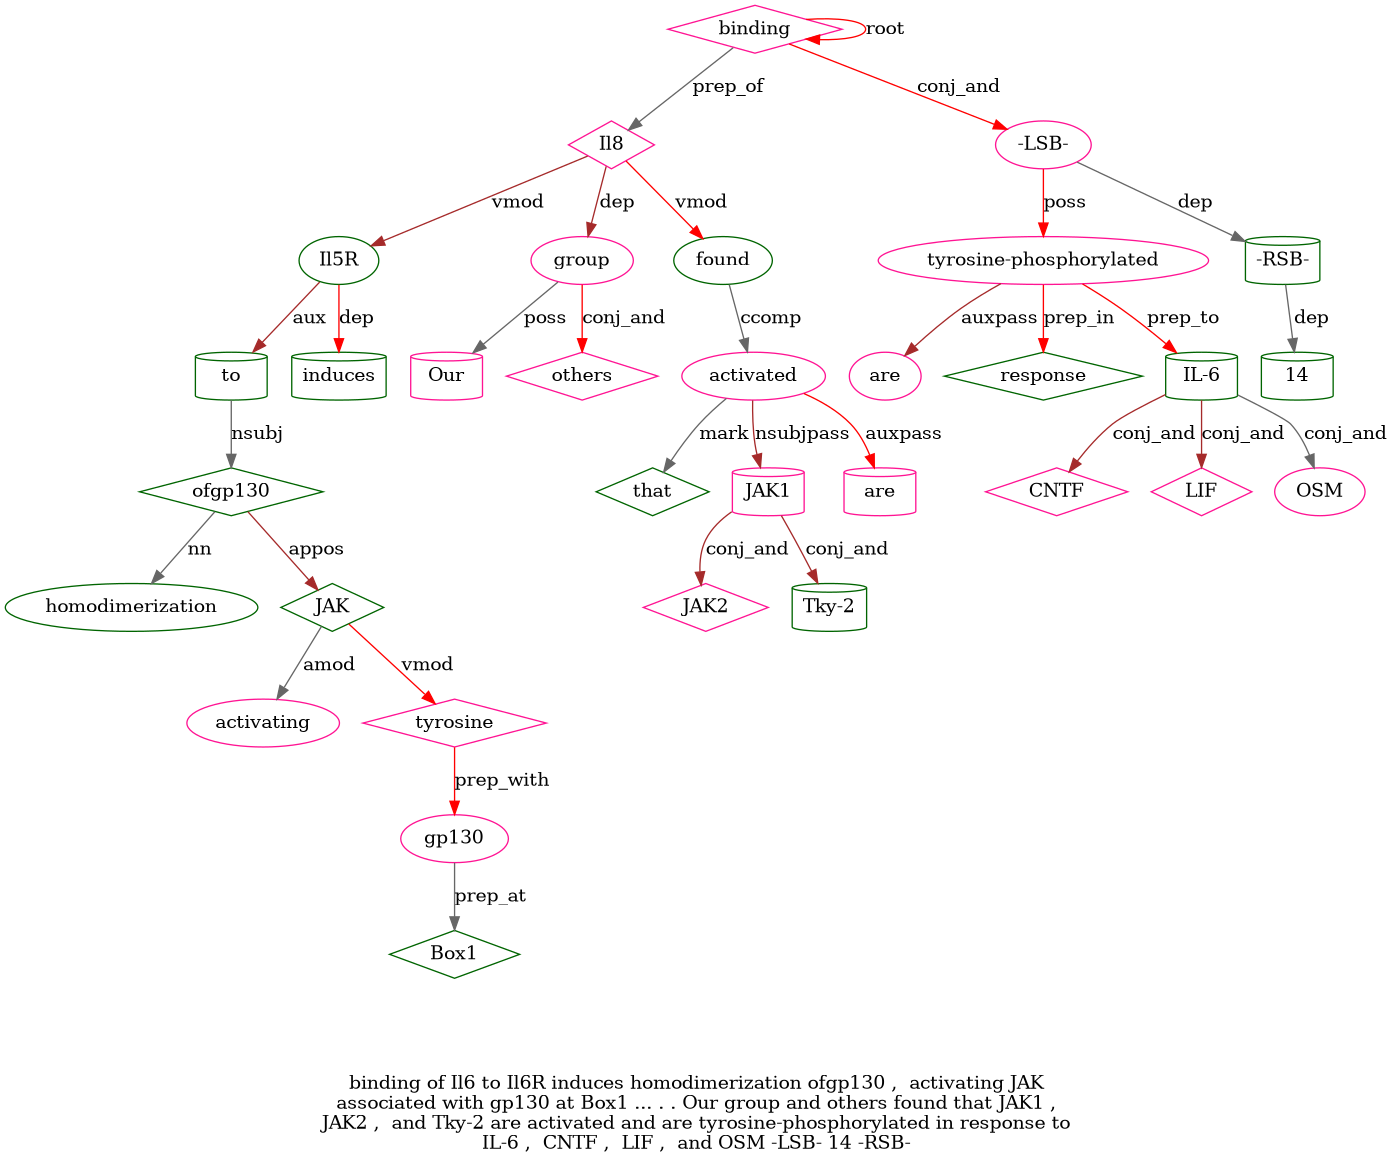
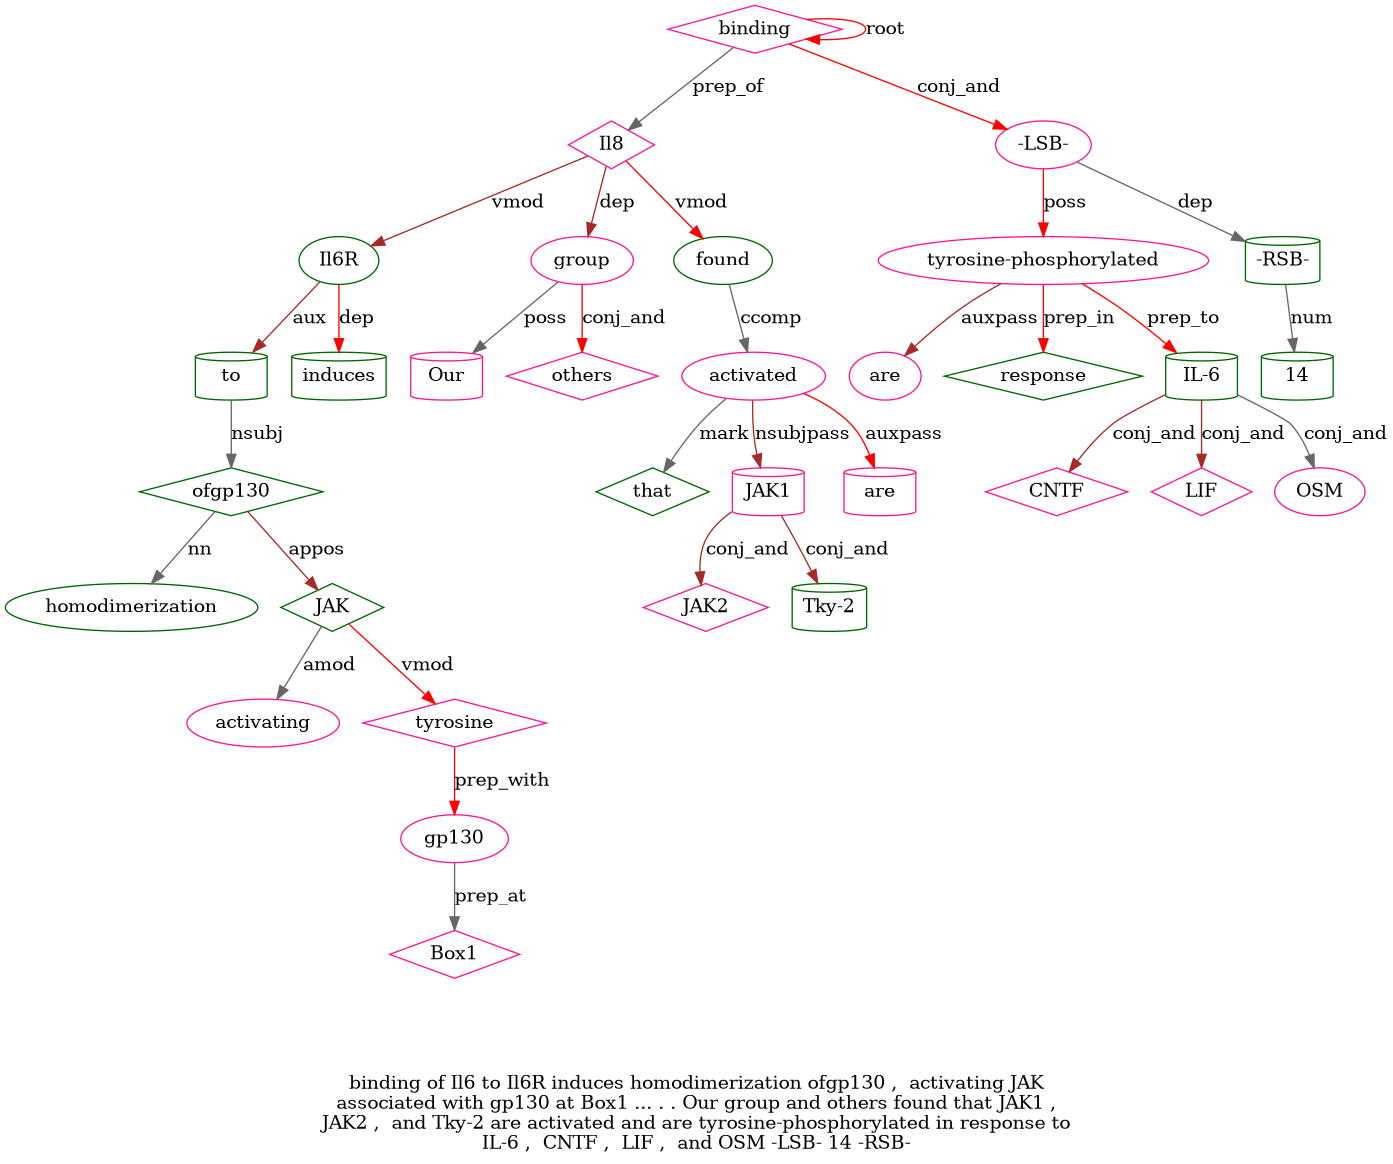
(339, 261) -> (339, 261)
(1312, 318) -> (1312, 318)
(455, 954) -> (455, 954)
